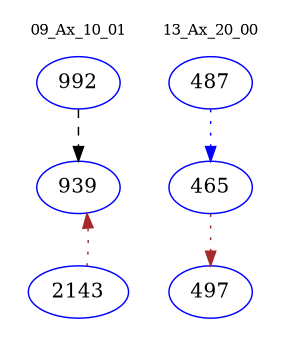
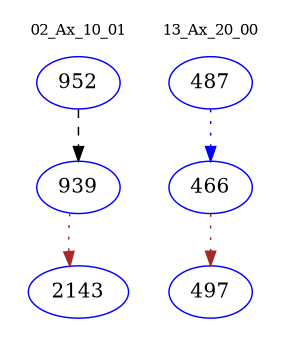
(78, 31) -> (78, 31)
(78, 83) -> (78, 83)
(211, 187) -> (211, 187)
(88, 247) -> (69, 232)
